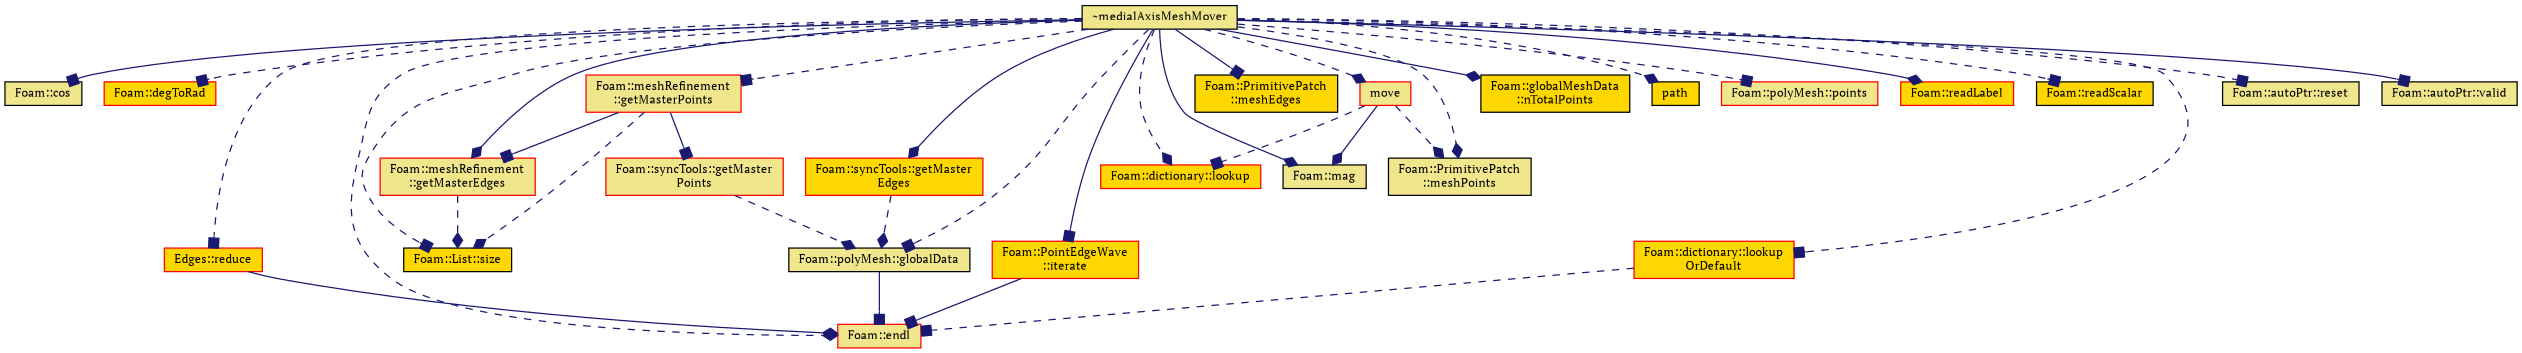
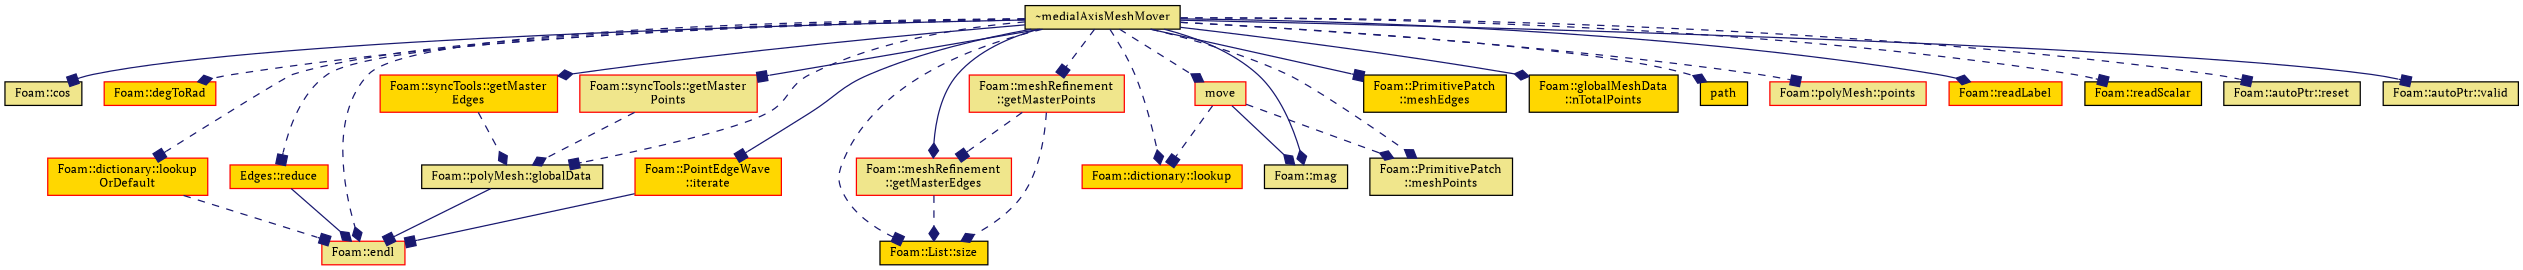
(644, 33) -> (618, 35)
(677, 129) -> (905, 52)
(566, 133) -> (995, 132)
